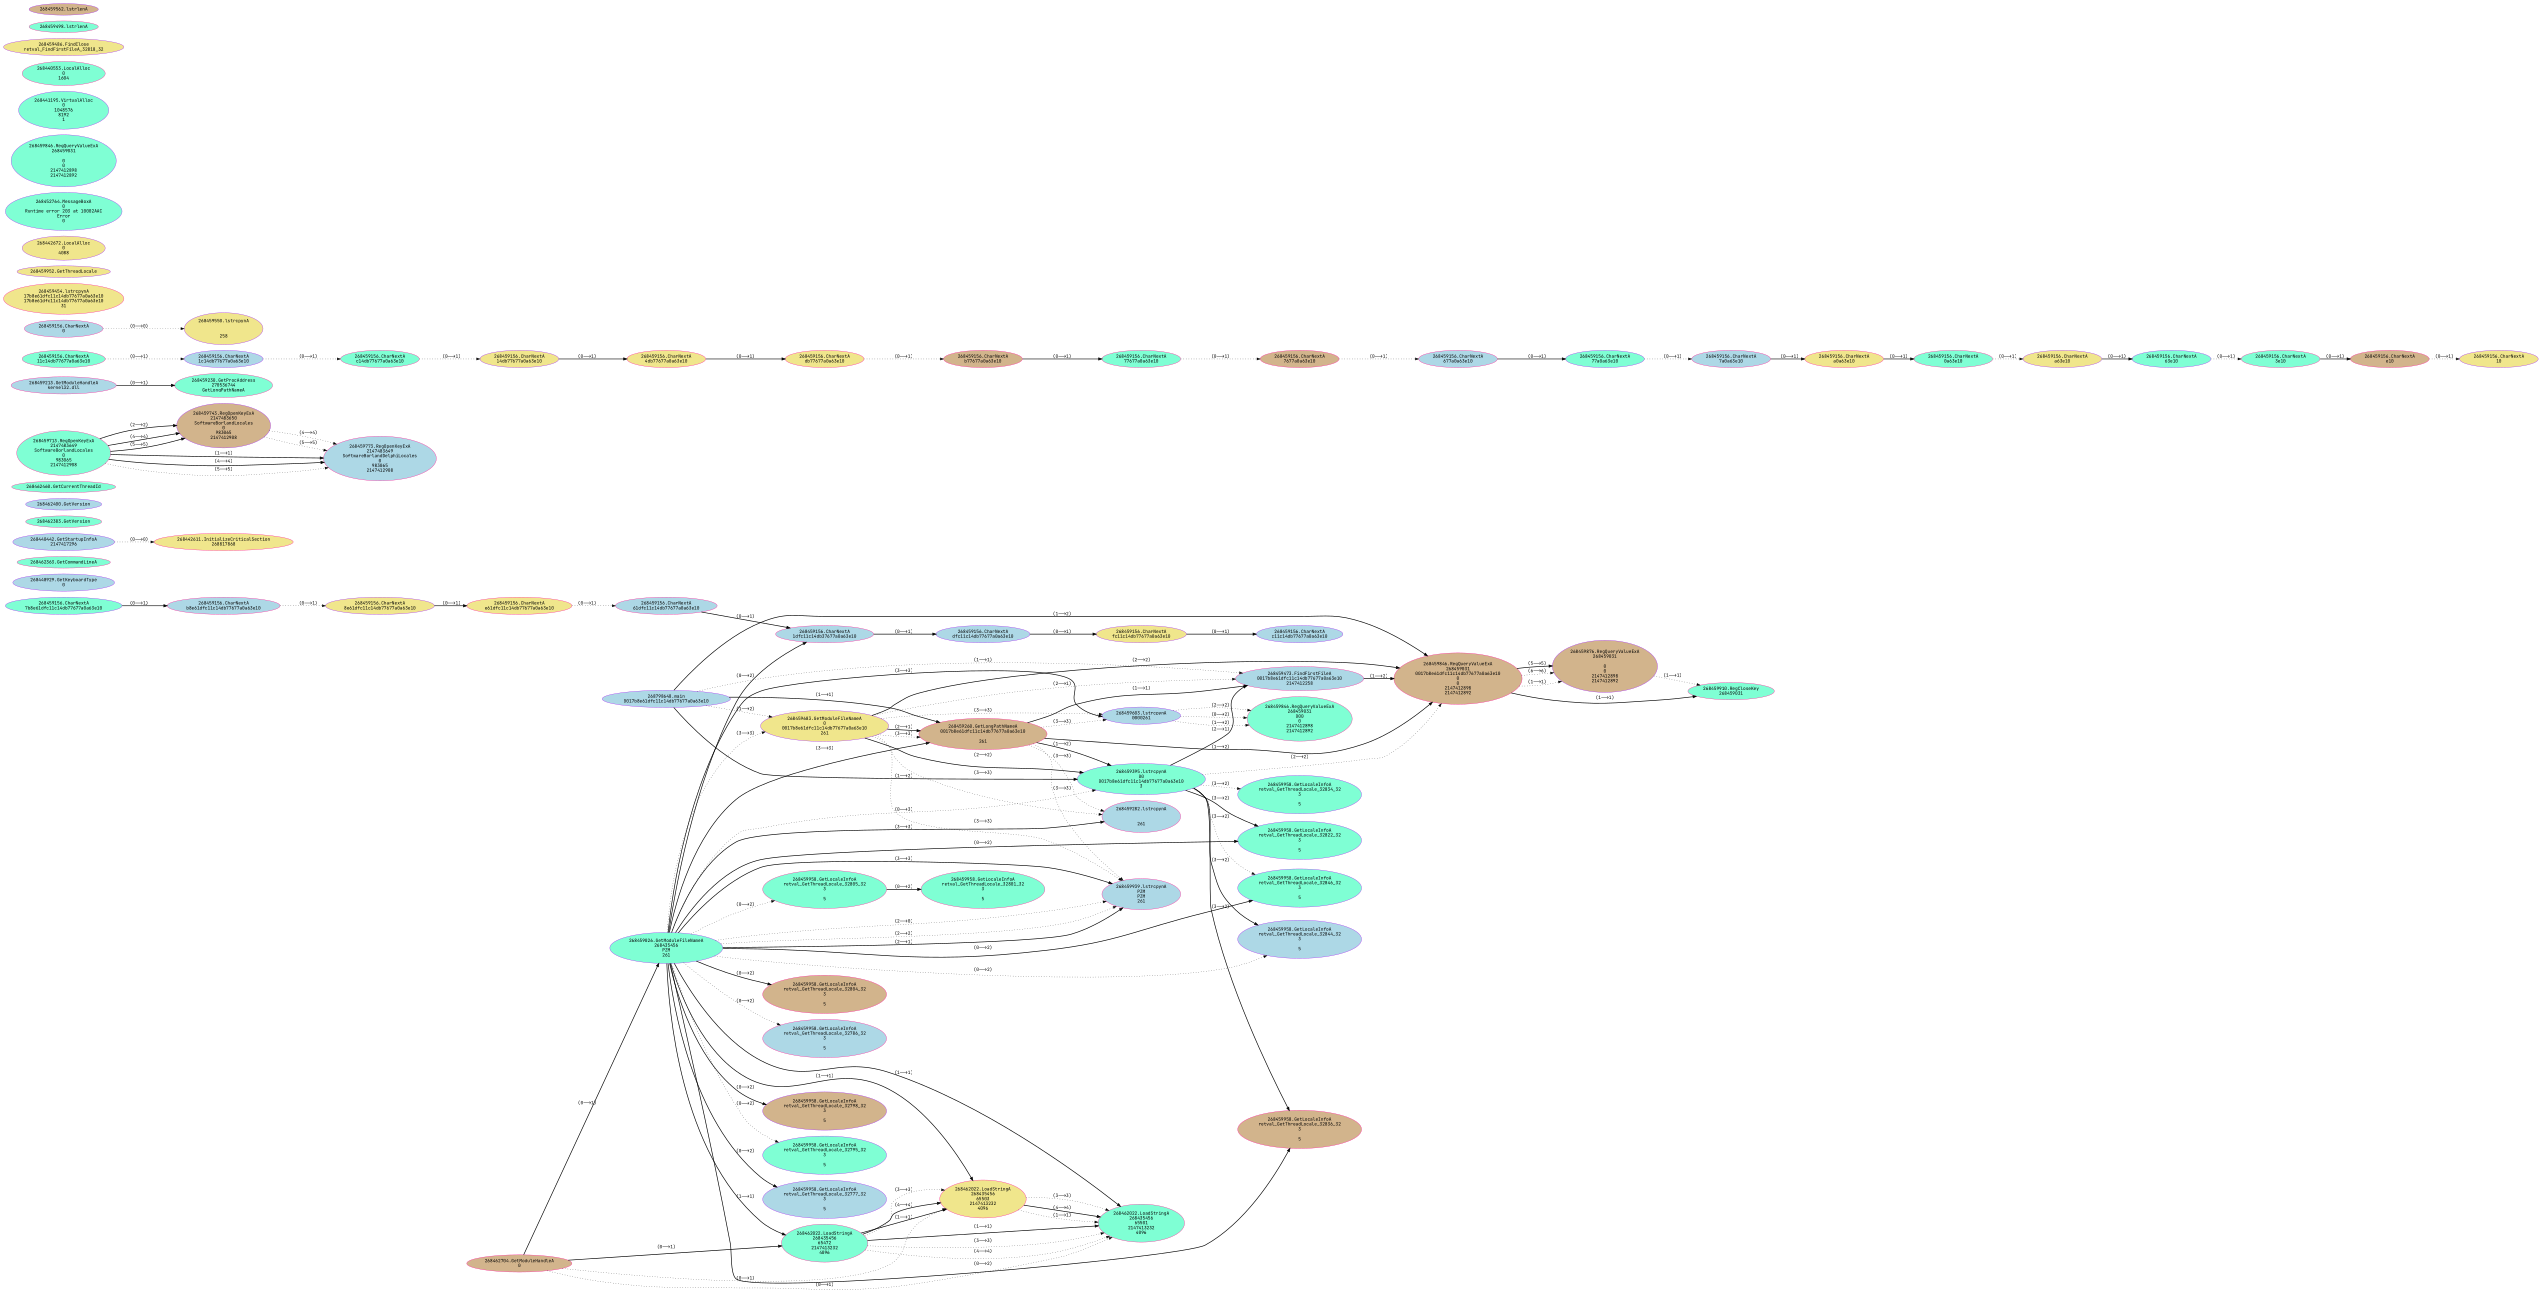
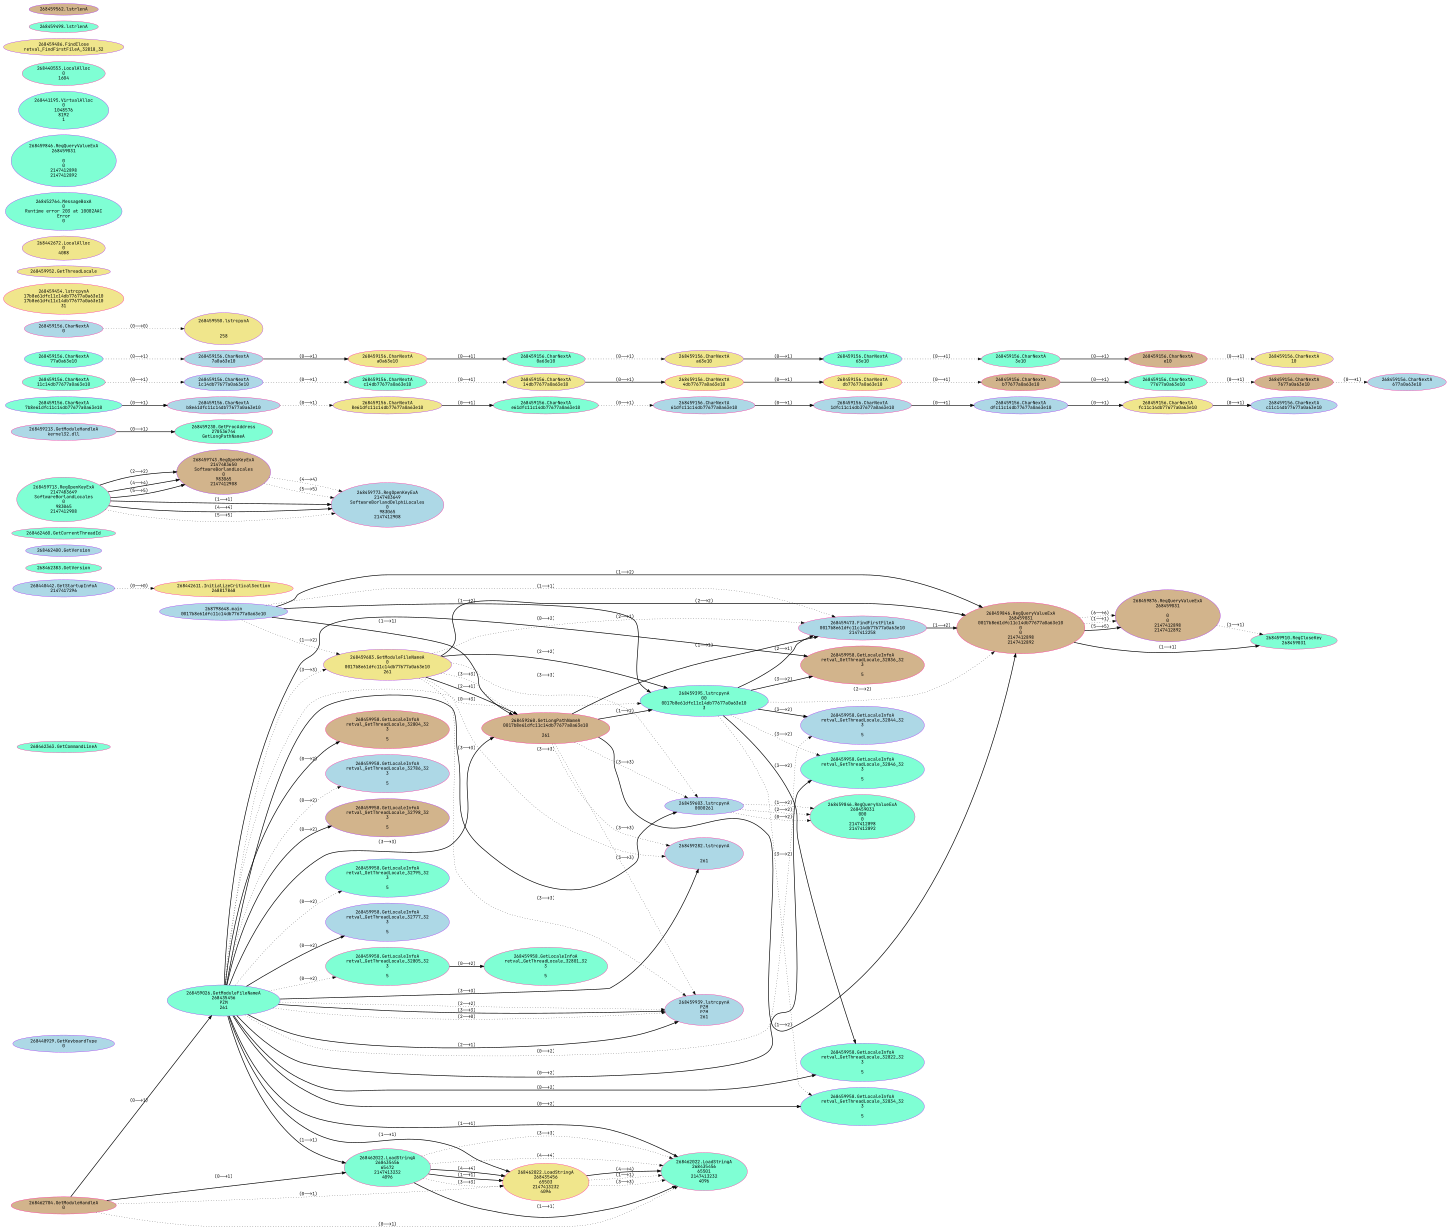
(1530, 359) -> none
(519, 606) -> (546, 405)
(693, 819) -> (497, 1107)
